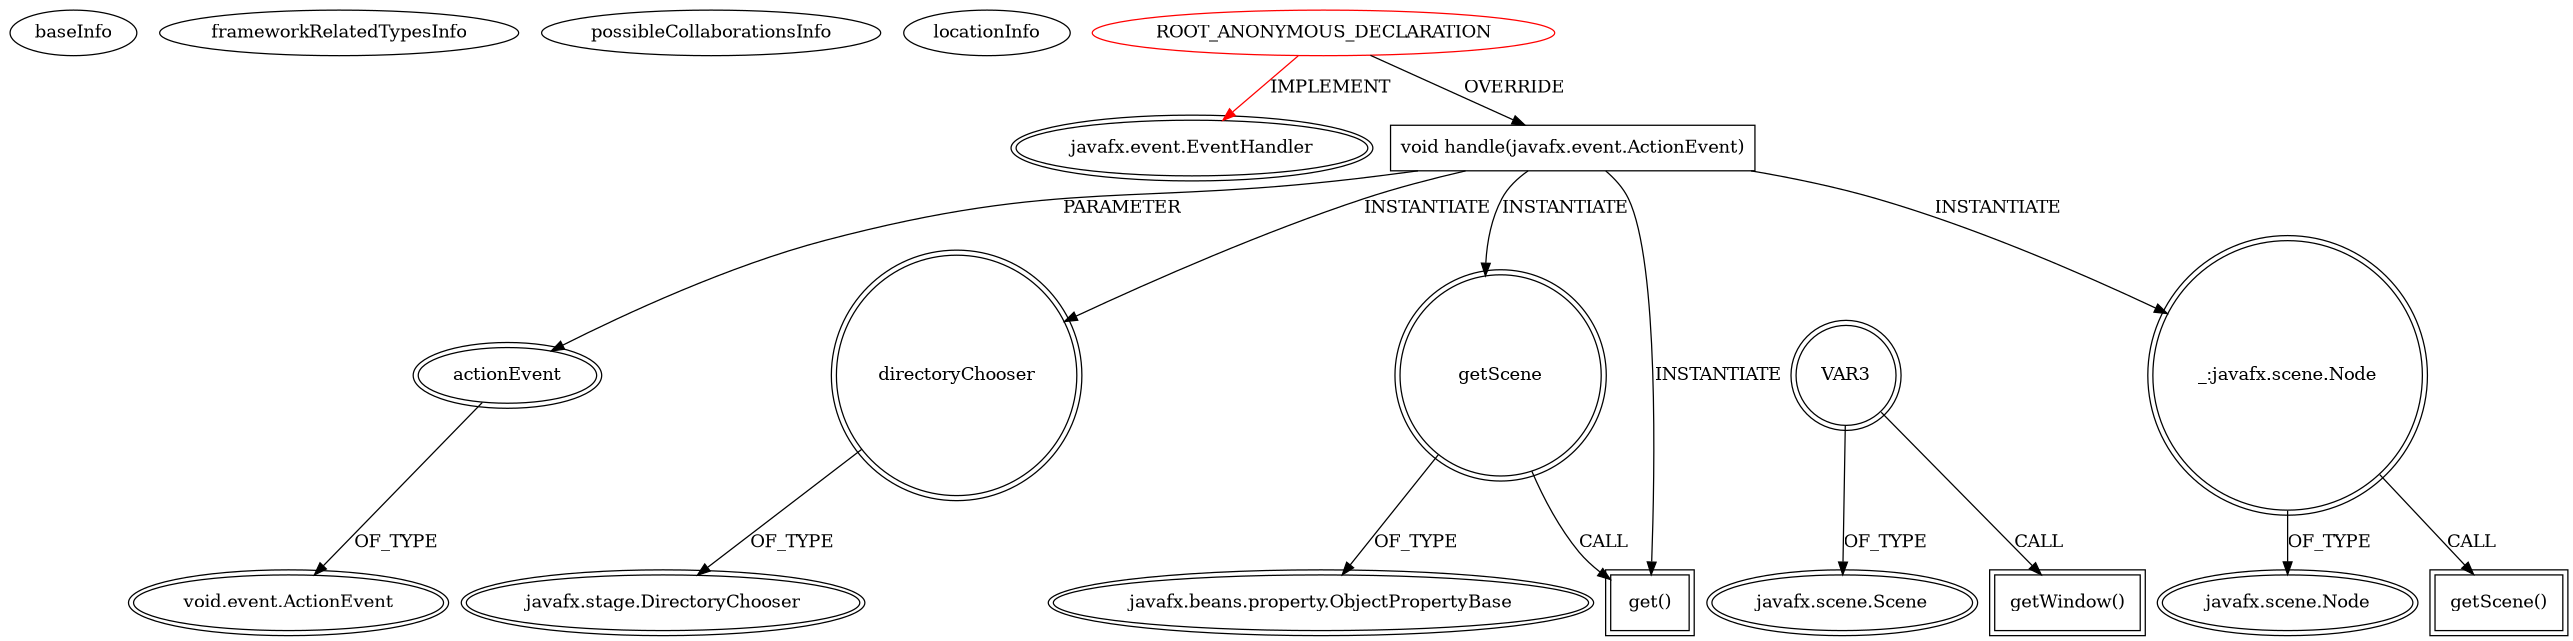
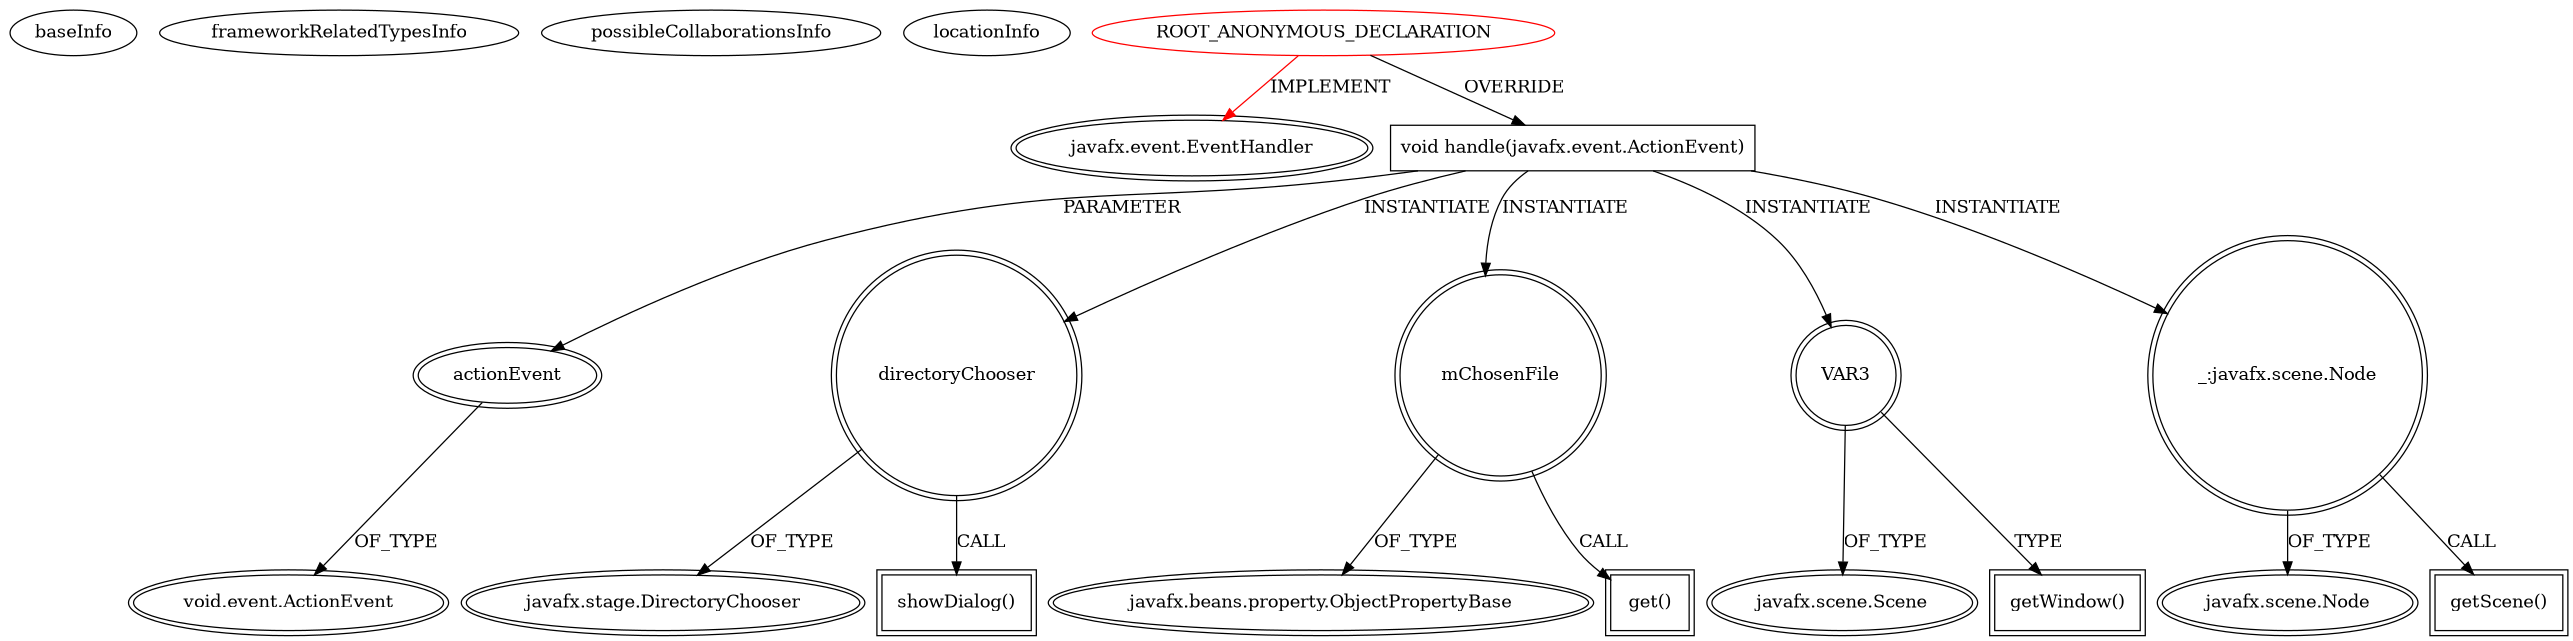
(1652, 361) -> (1757, 223)
(1501, 375) -> (1501, 375)
(2039, 543) -> (2039, 543)
none -> (957, 603)
